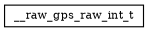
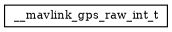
(74, 16) -> (86, 16)
